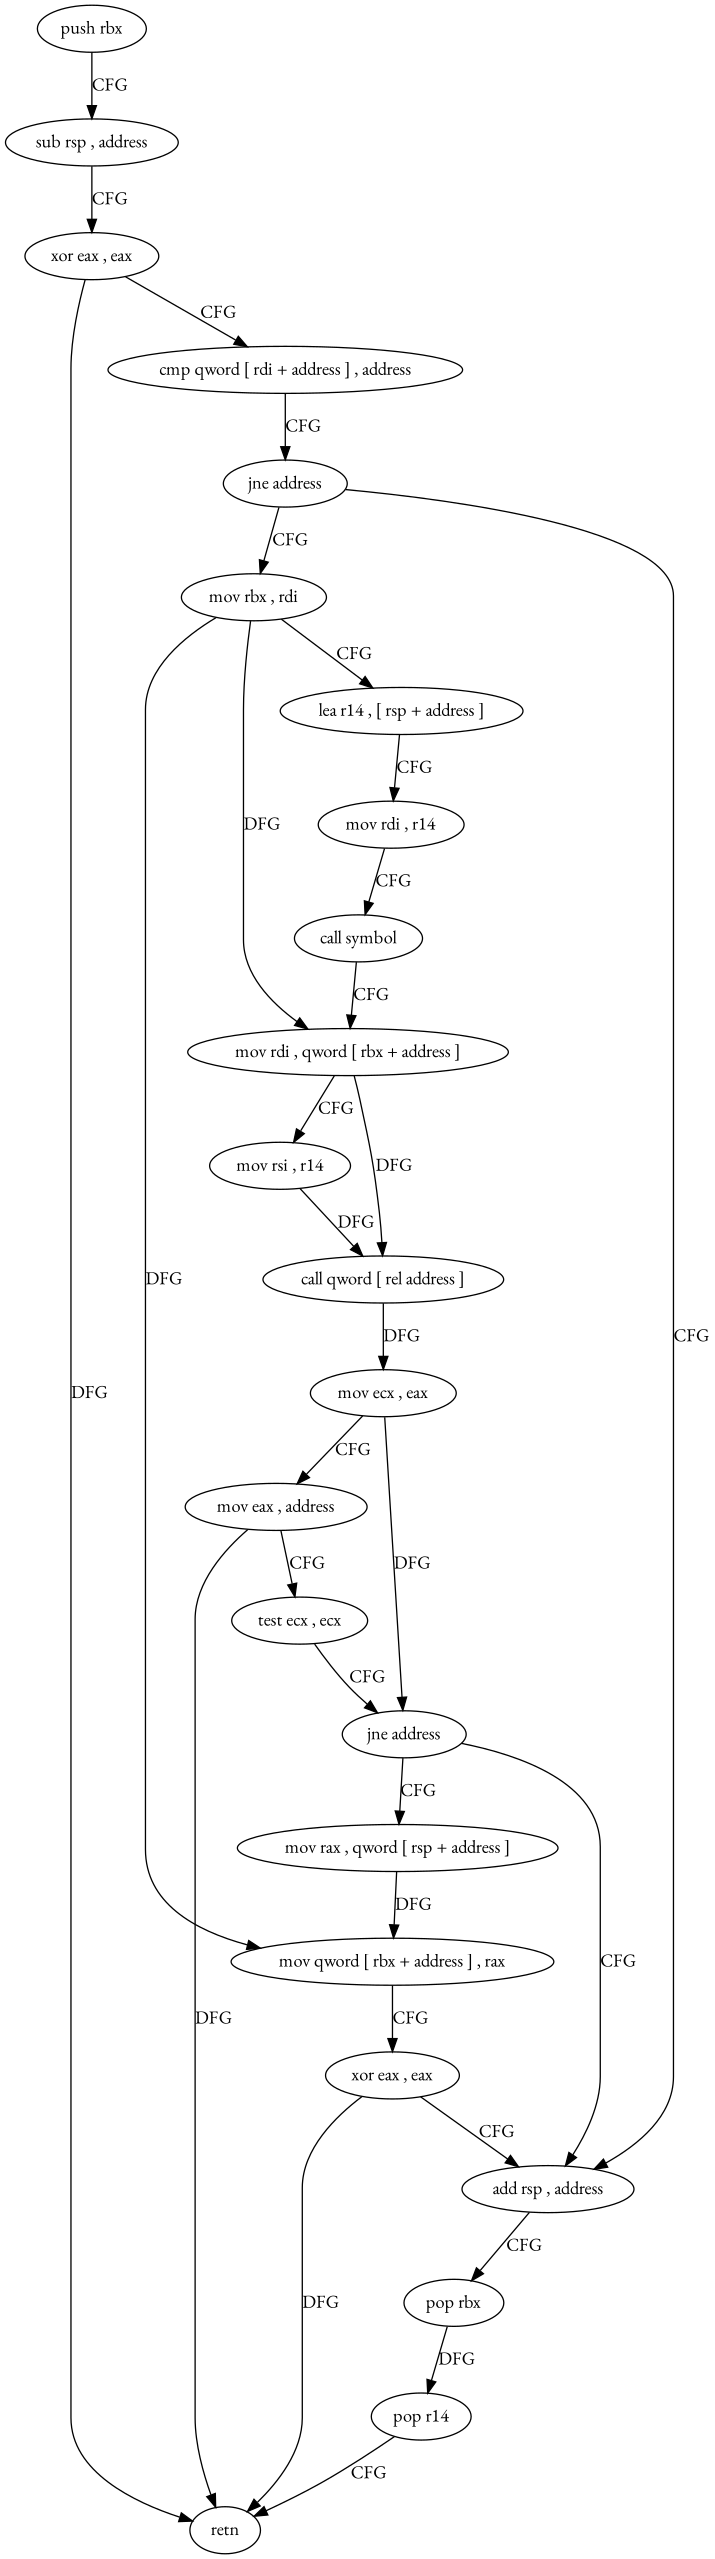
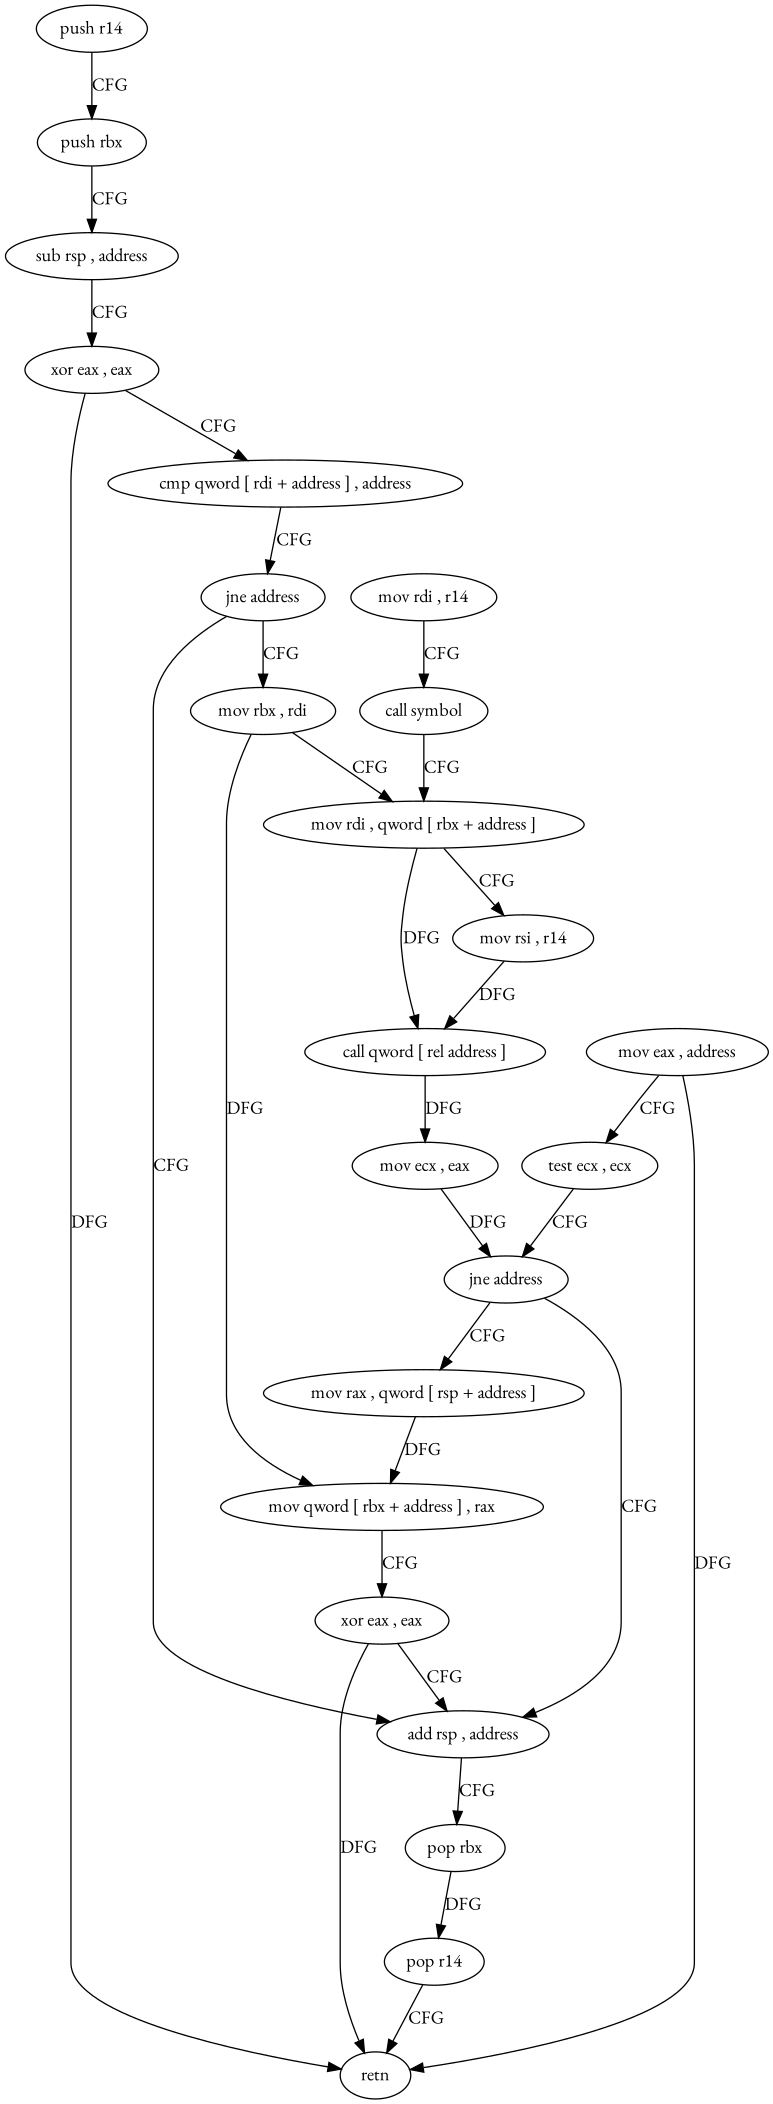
none -> (92, 29)
(402, 711) -> none
(262, 825) -> (370, 768)
(335, 1445) -> none
